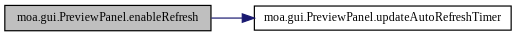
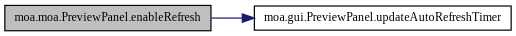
(108, 18) -> (108, 18)
